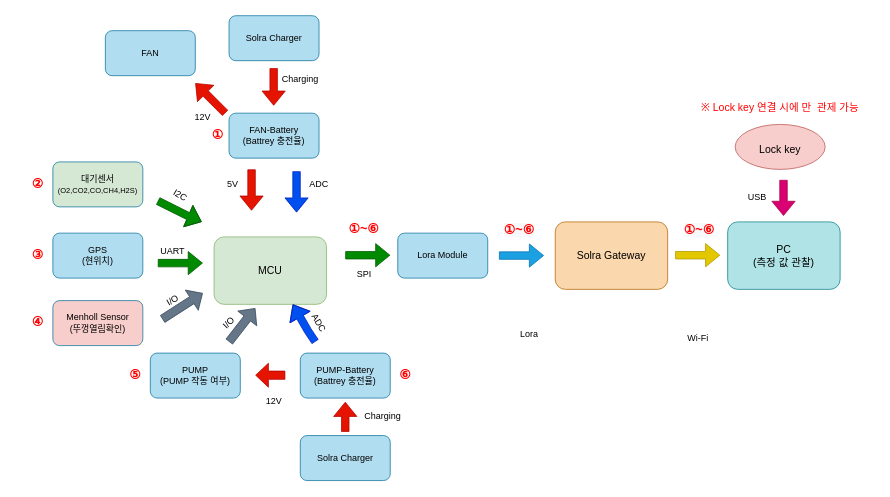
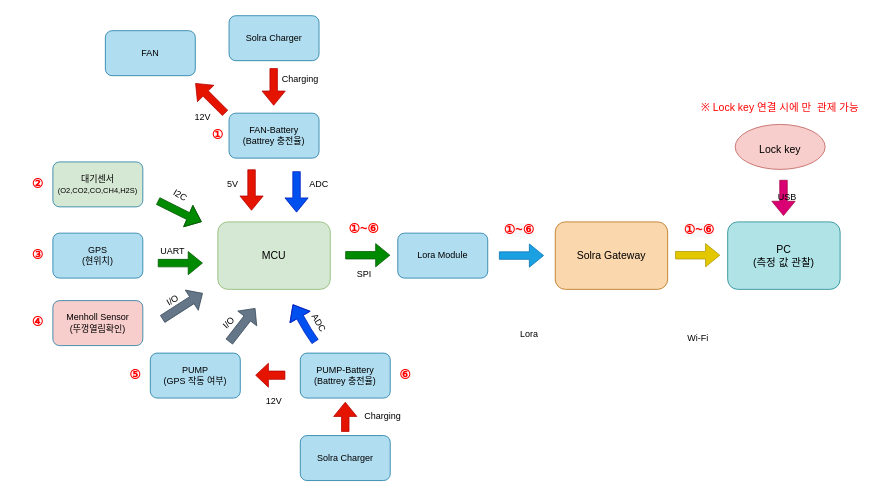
(757, 197) -> (787, 197)
(270, 270) -> (274, 255)
(195, 375) -> (195, 375)
